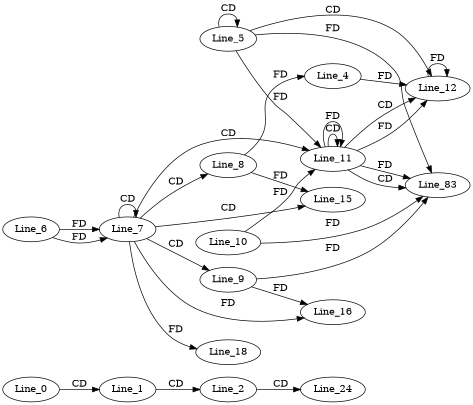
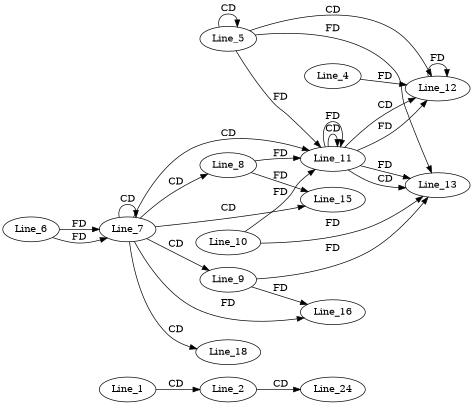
(265, 111) -> (274, 159)
(438, 185) -> (438, 185)
(176, 330) -> (176, 330)
(31, 389) -> none
